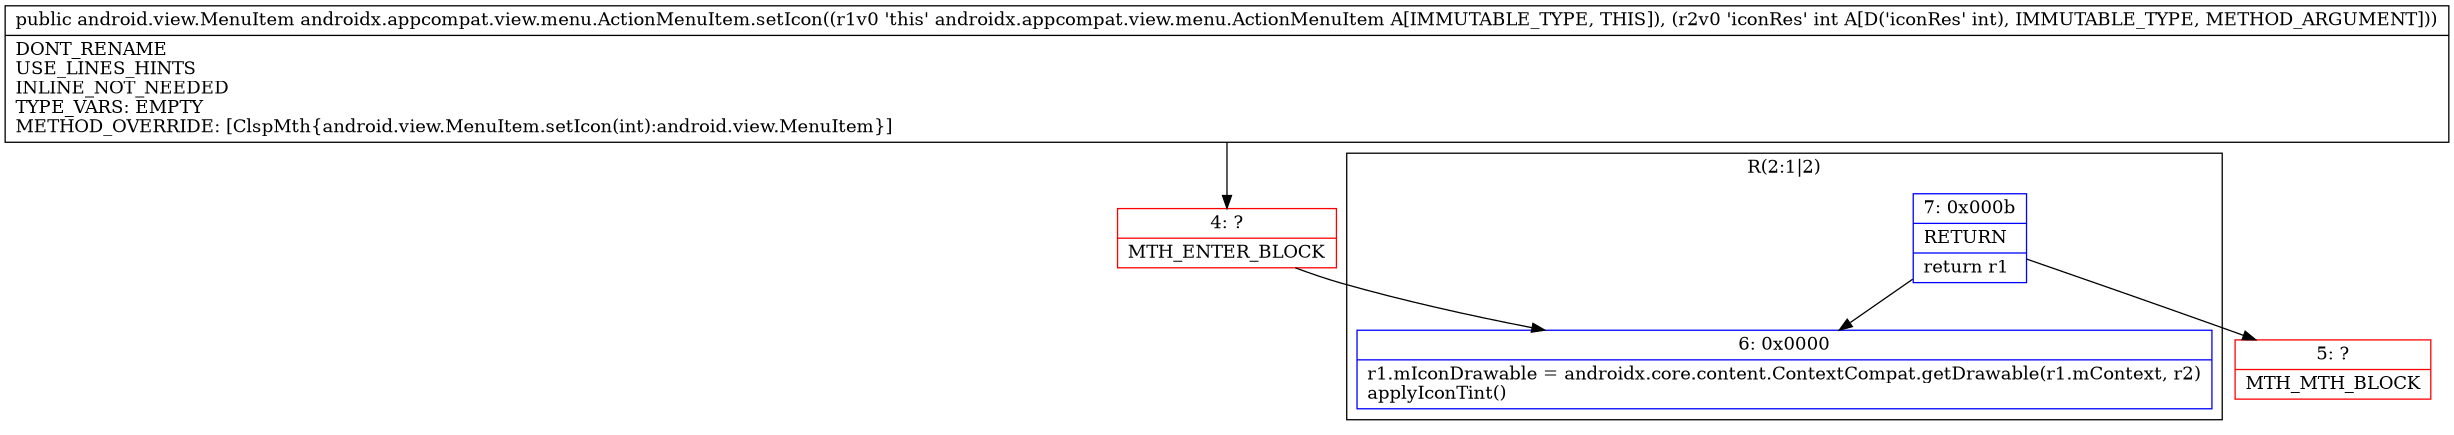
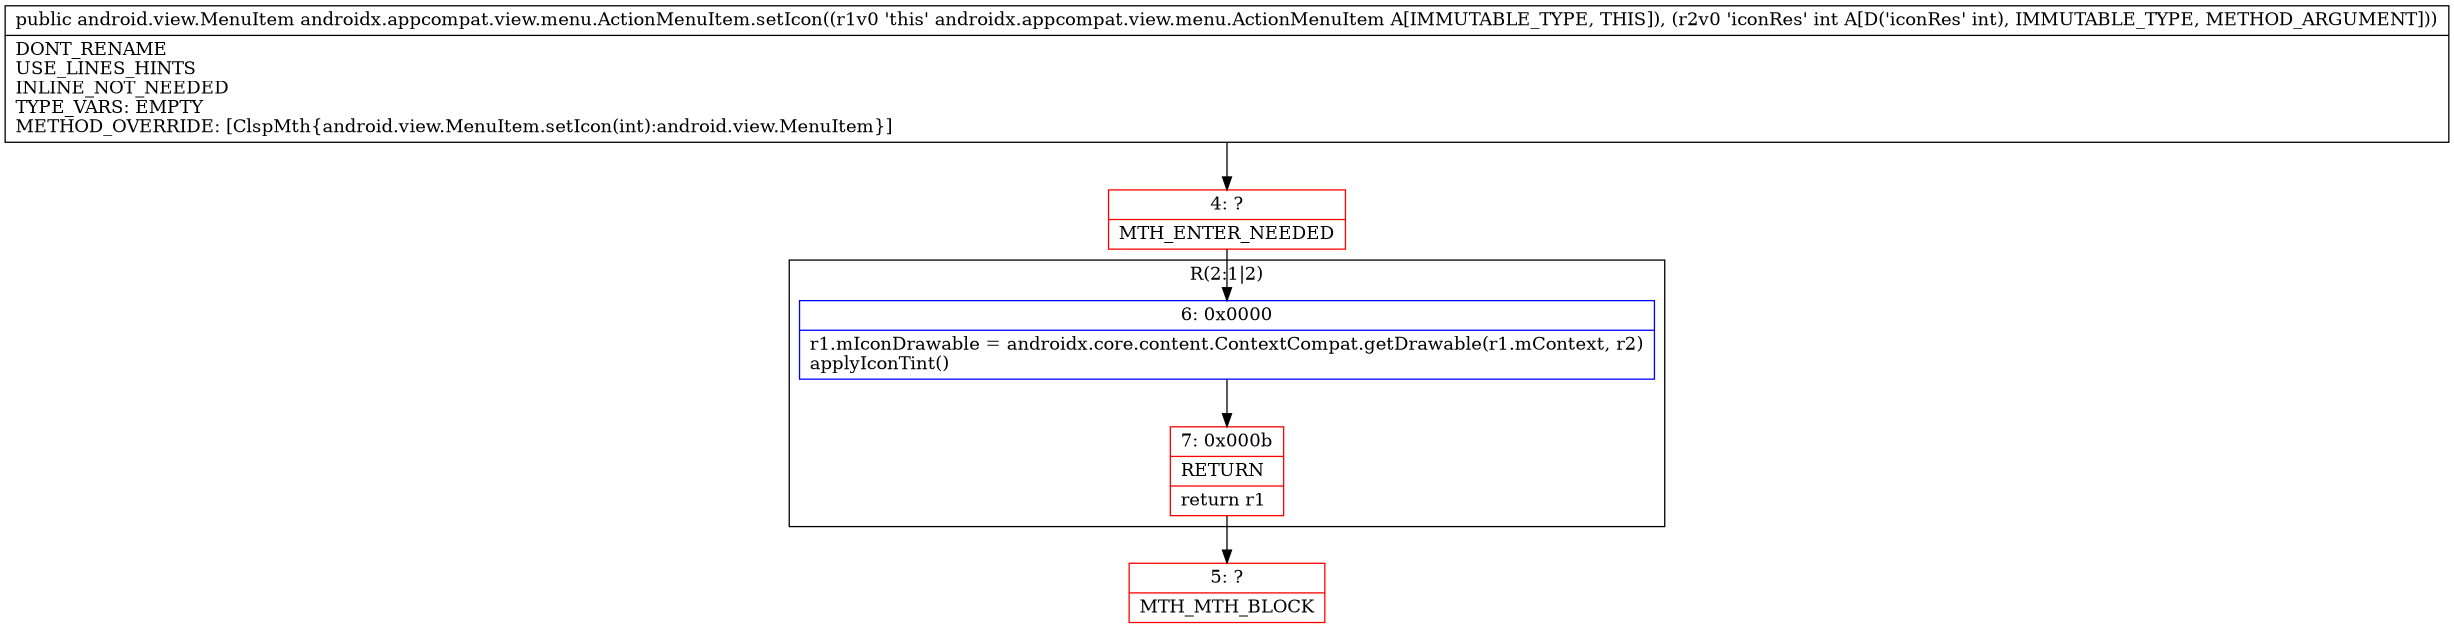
(1970, 238) -> (1227, 471)
(1227, 252) -> (1227, 234)
(1882, 301) -> (1227, 396)
